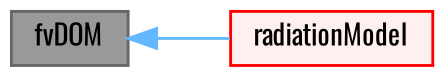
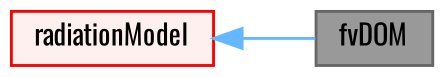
(194, 38) -> (279, 38)
